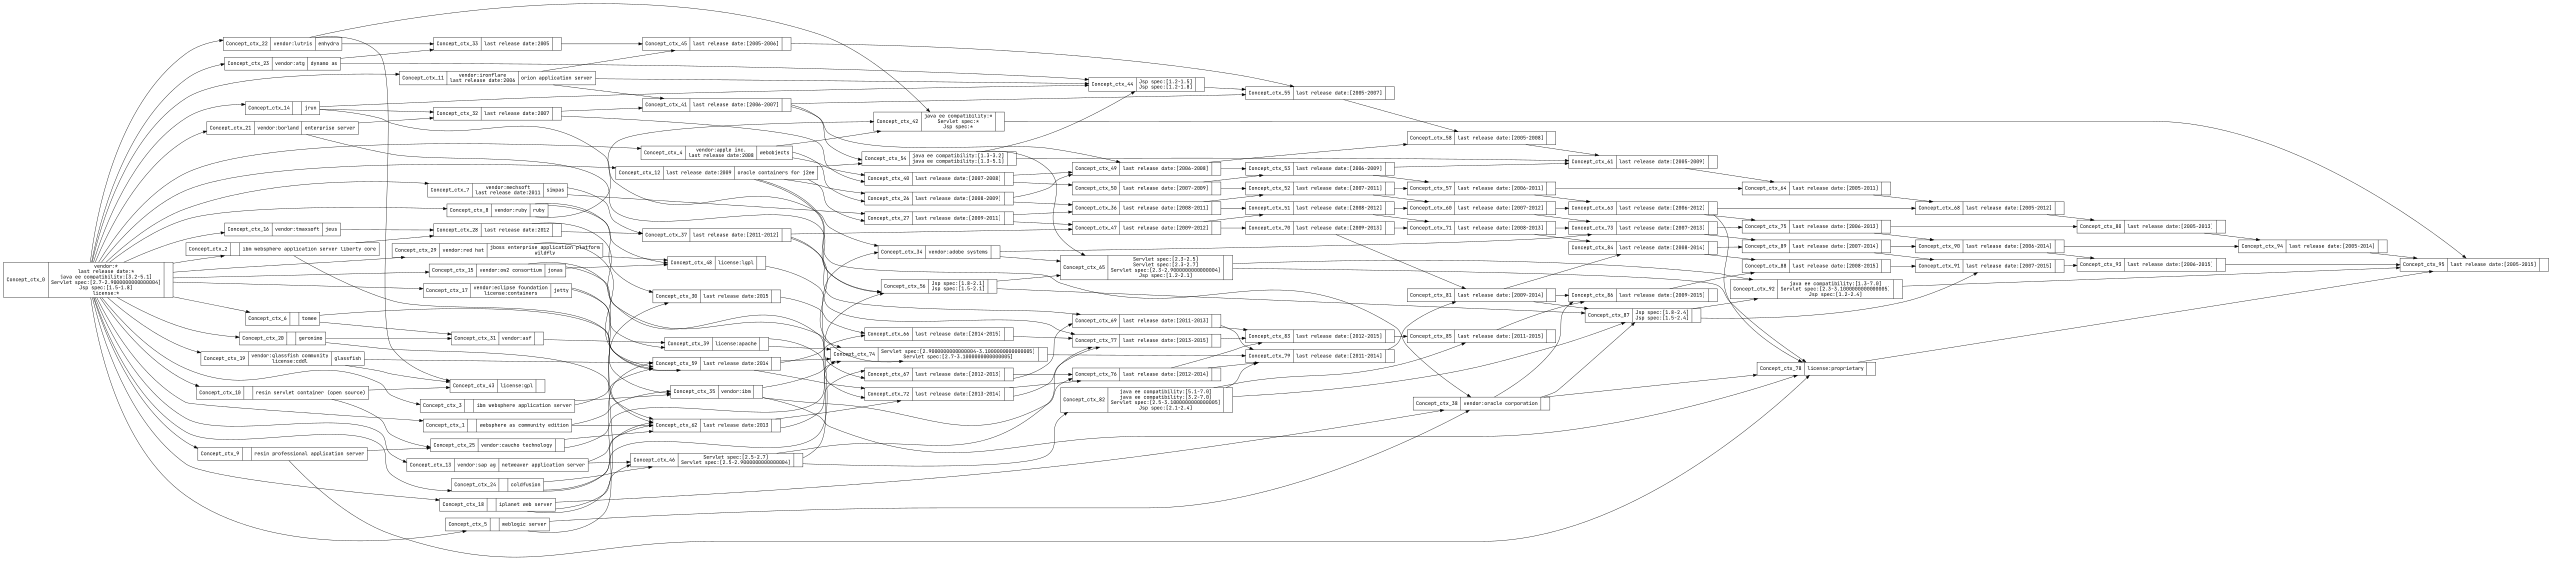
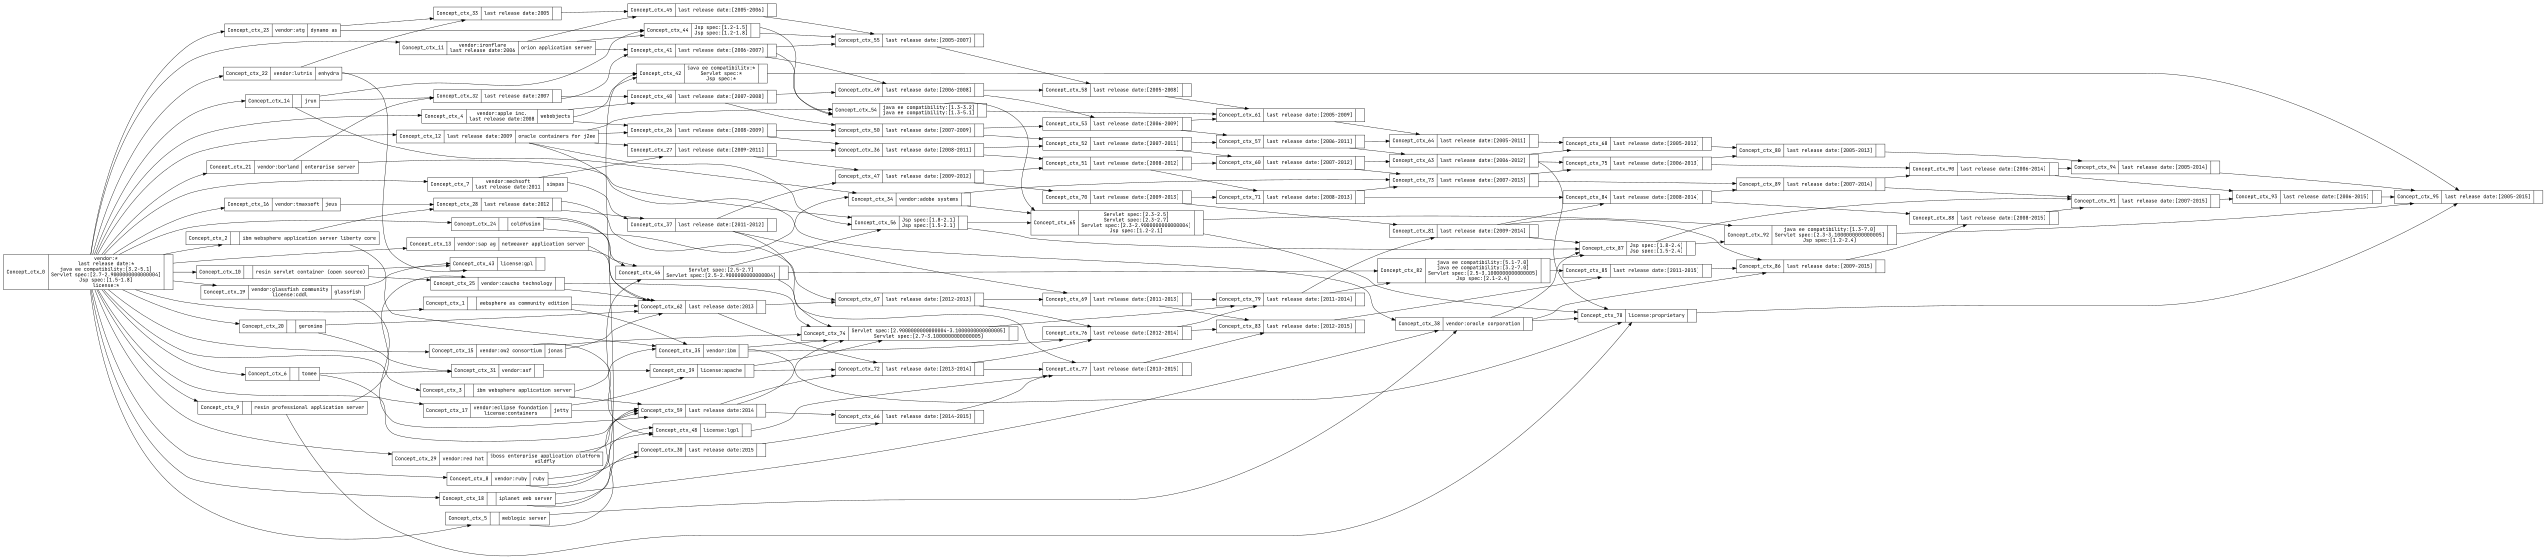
(1059, 130) -> (796, 58)
(1043, 190) -> (804, 130)
(1240, 375) -> (1354, 289)
